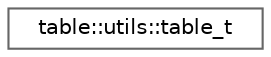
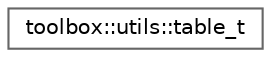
(136, 29) -> (136, 29)
